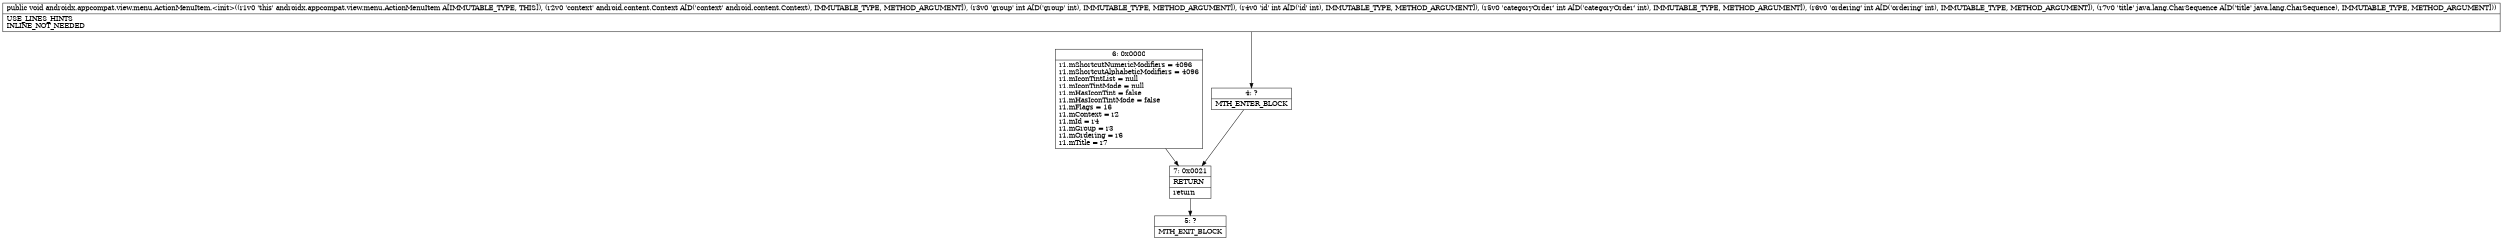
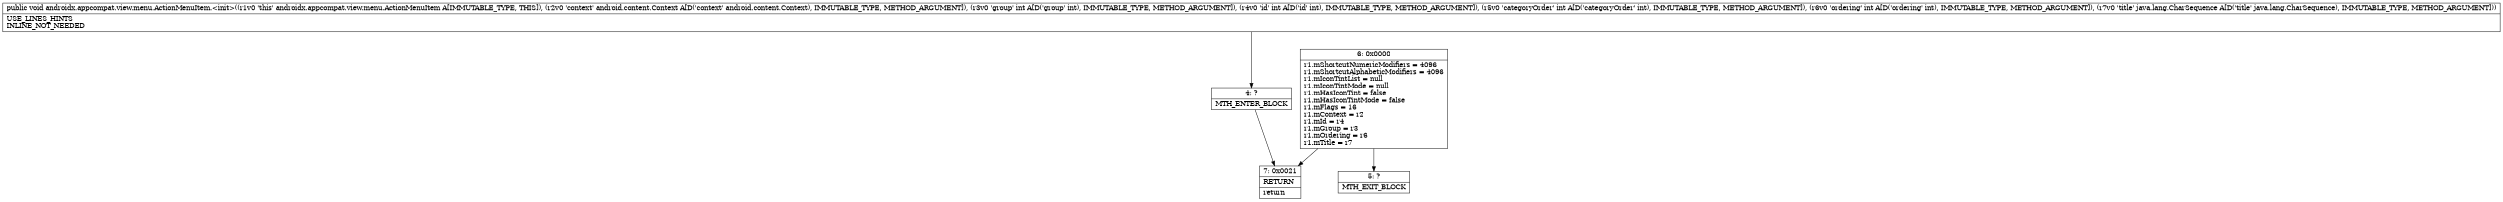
(1190, 205) -> (1374, 158)
